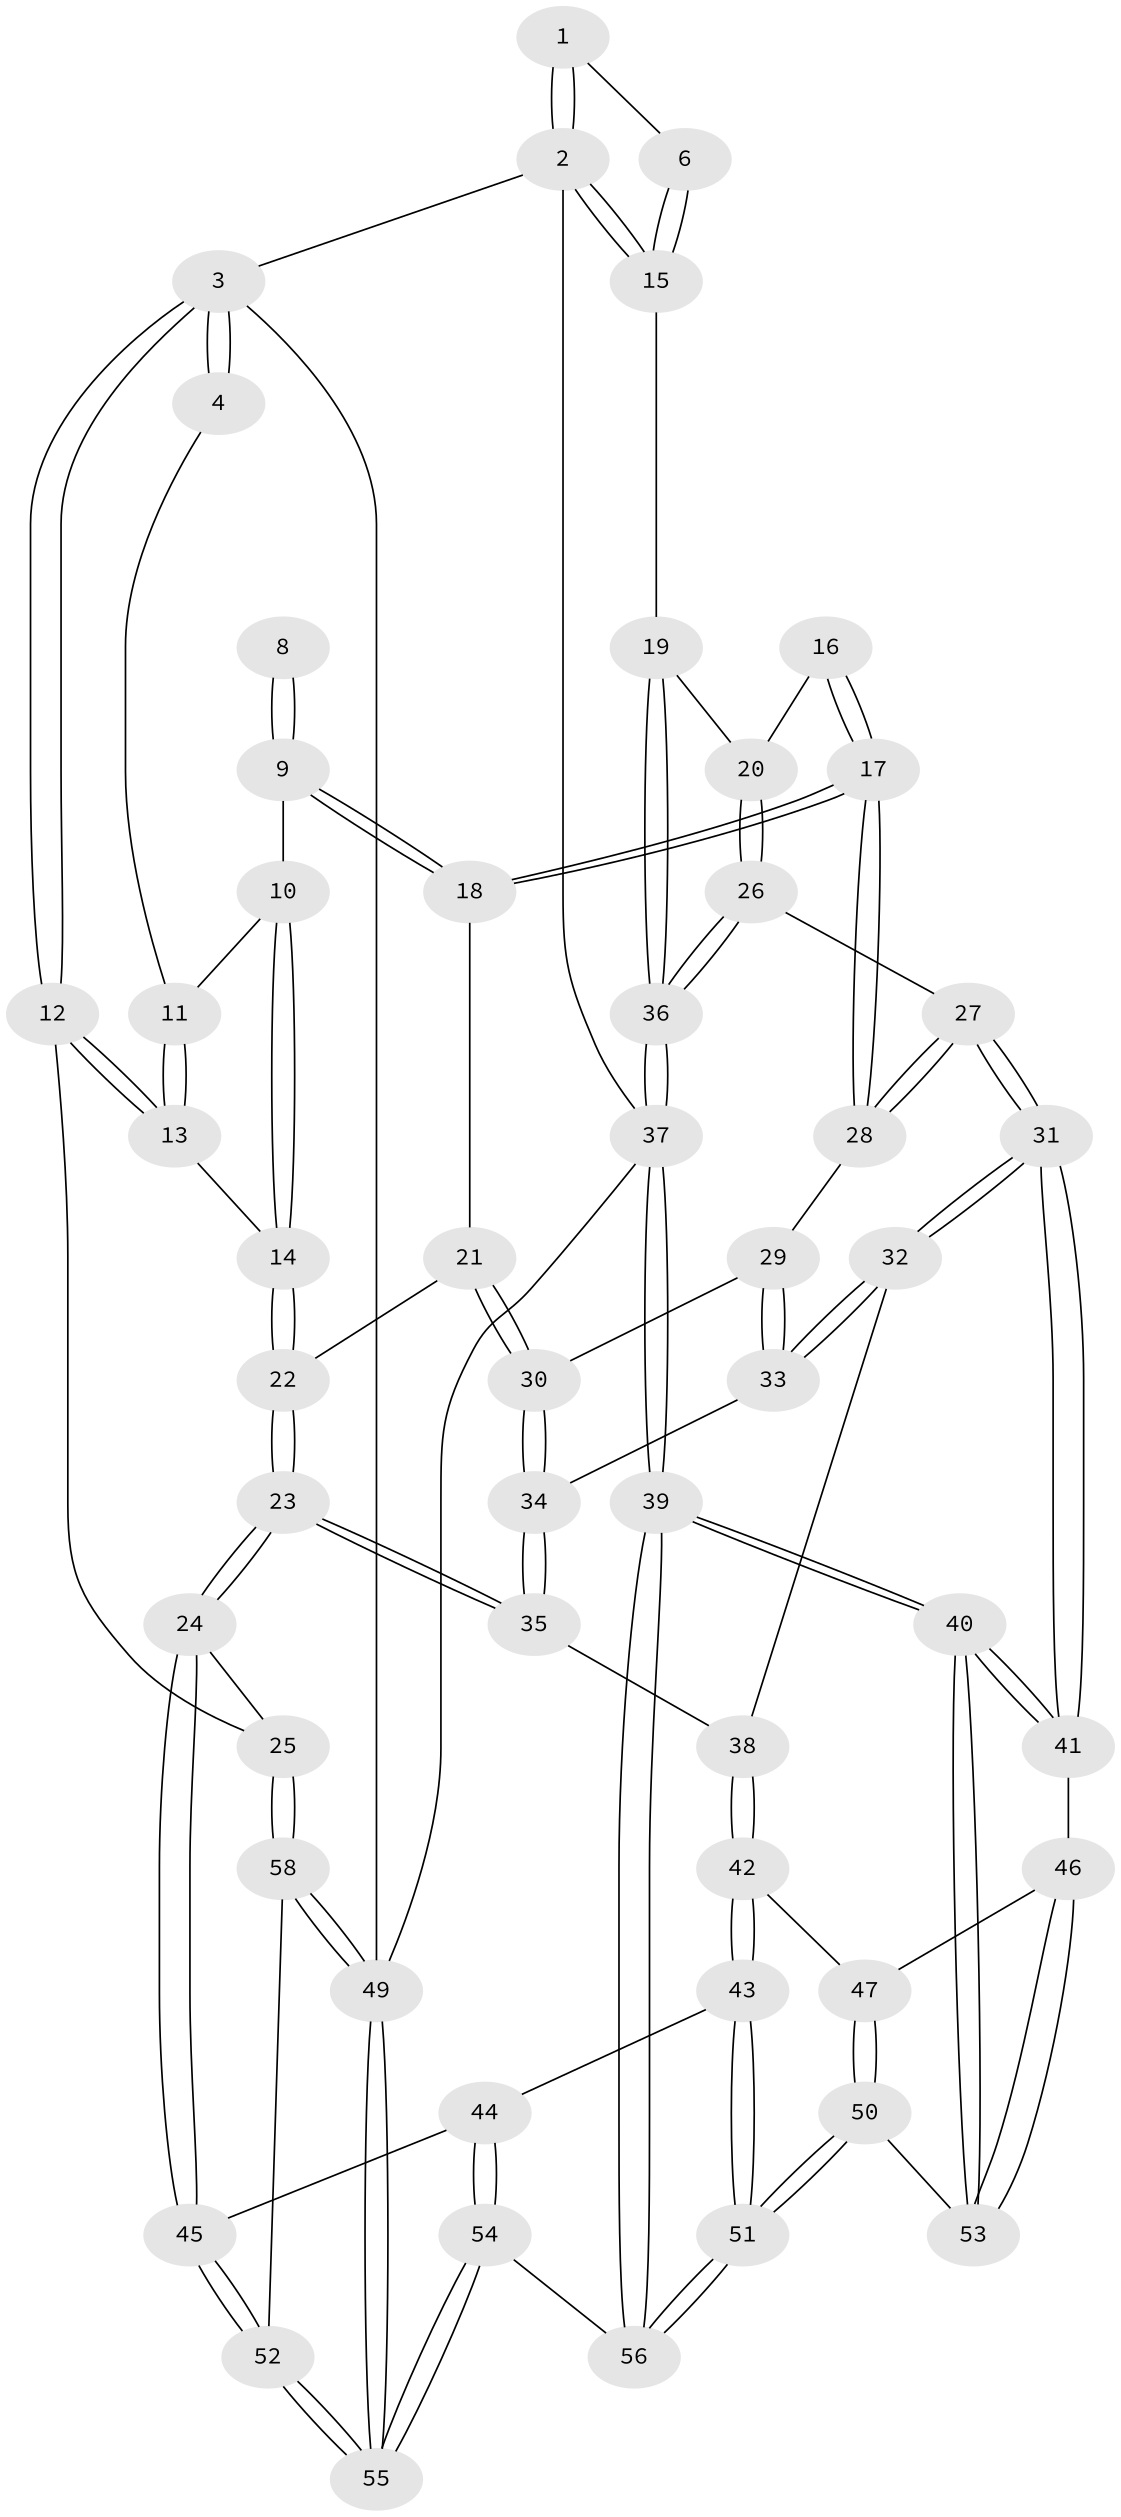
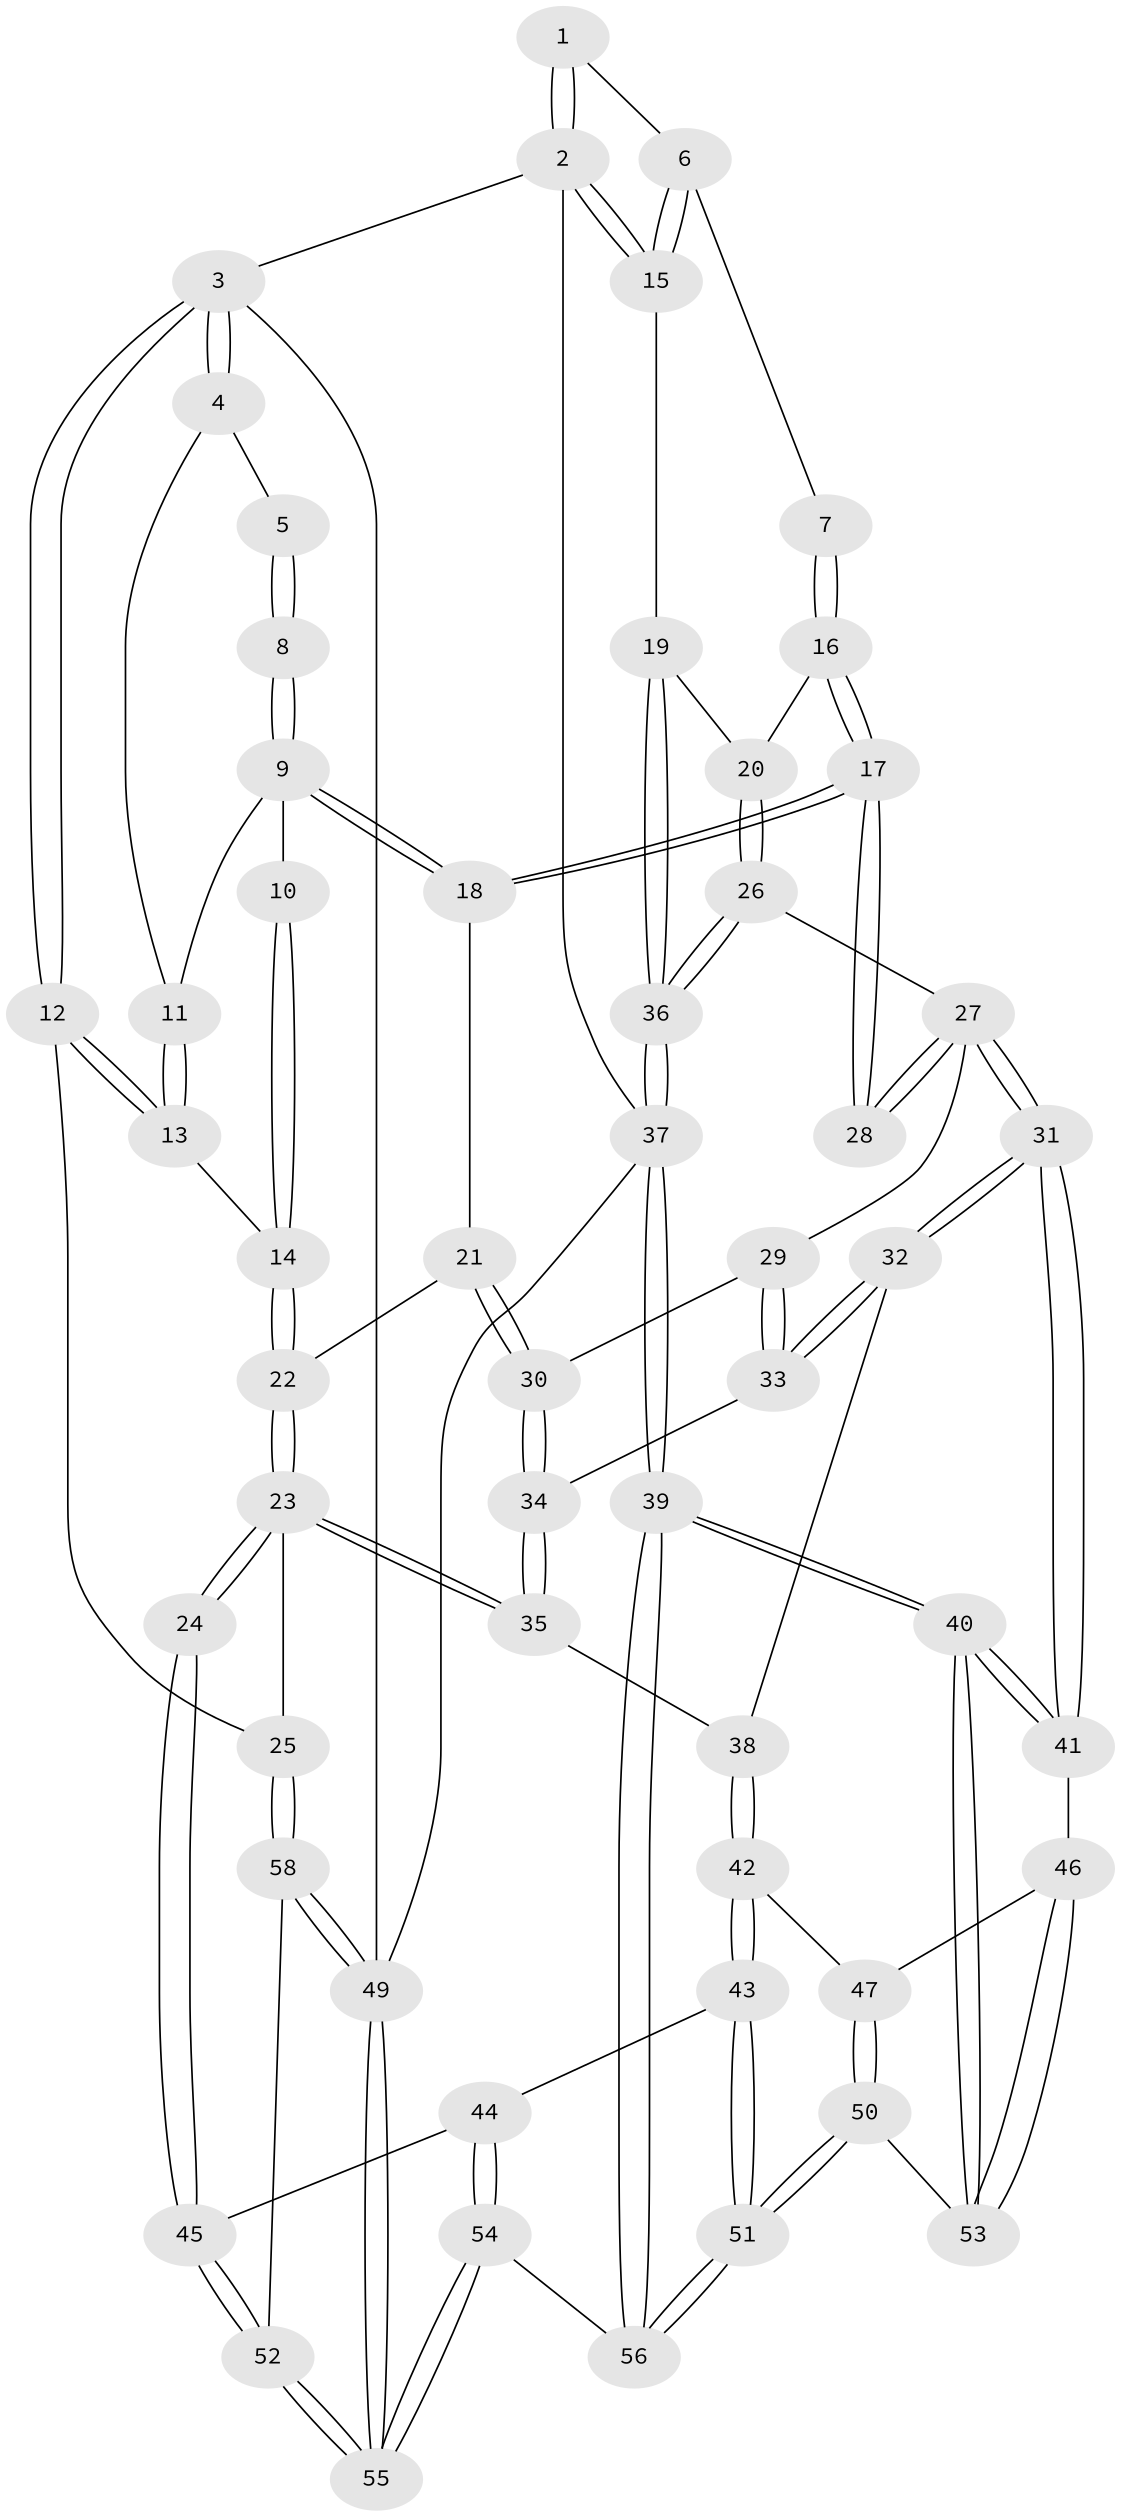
none -> (283, 526)
none -> (826, 526)
(229, 953) -> (211, 886)
(817, 1197) -> (920, 1168)
(237, 1686) -> (283, 1625)
